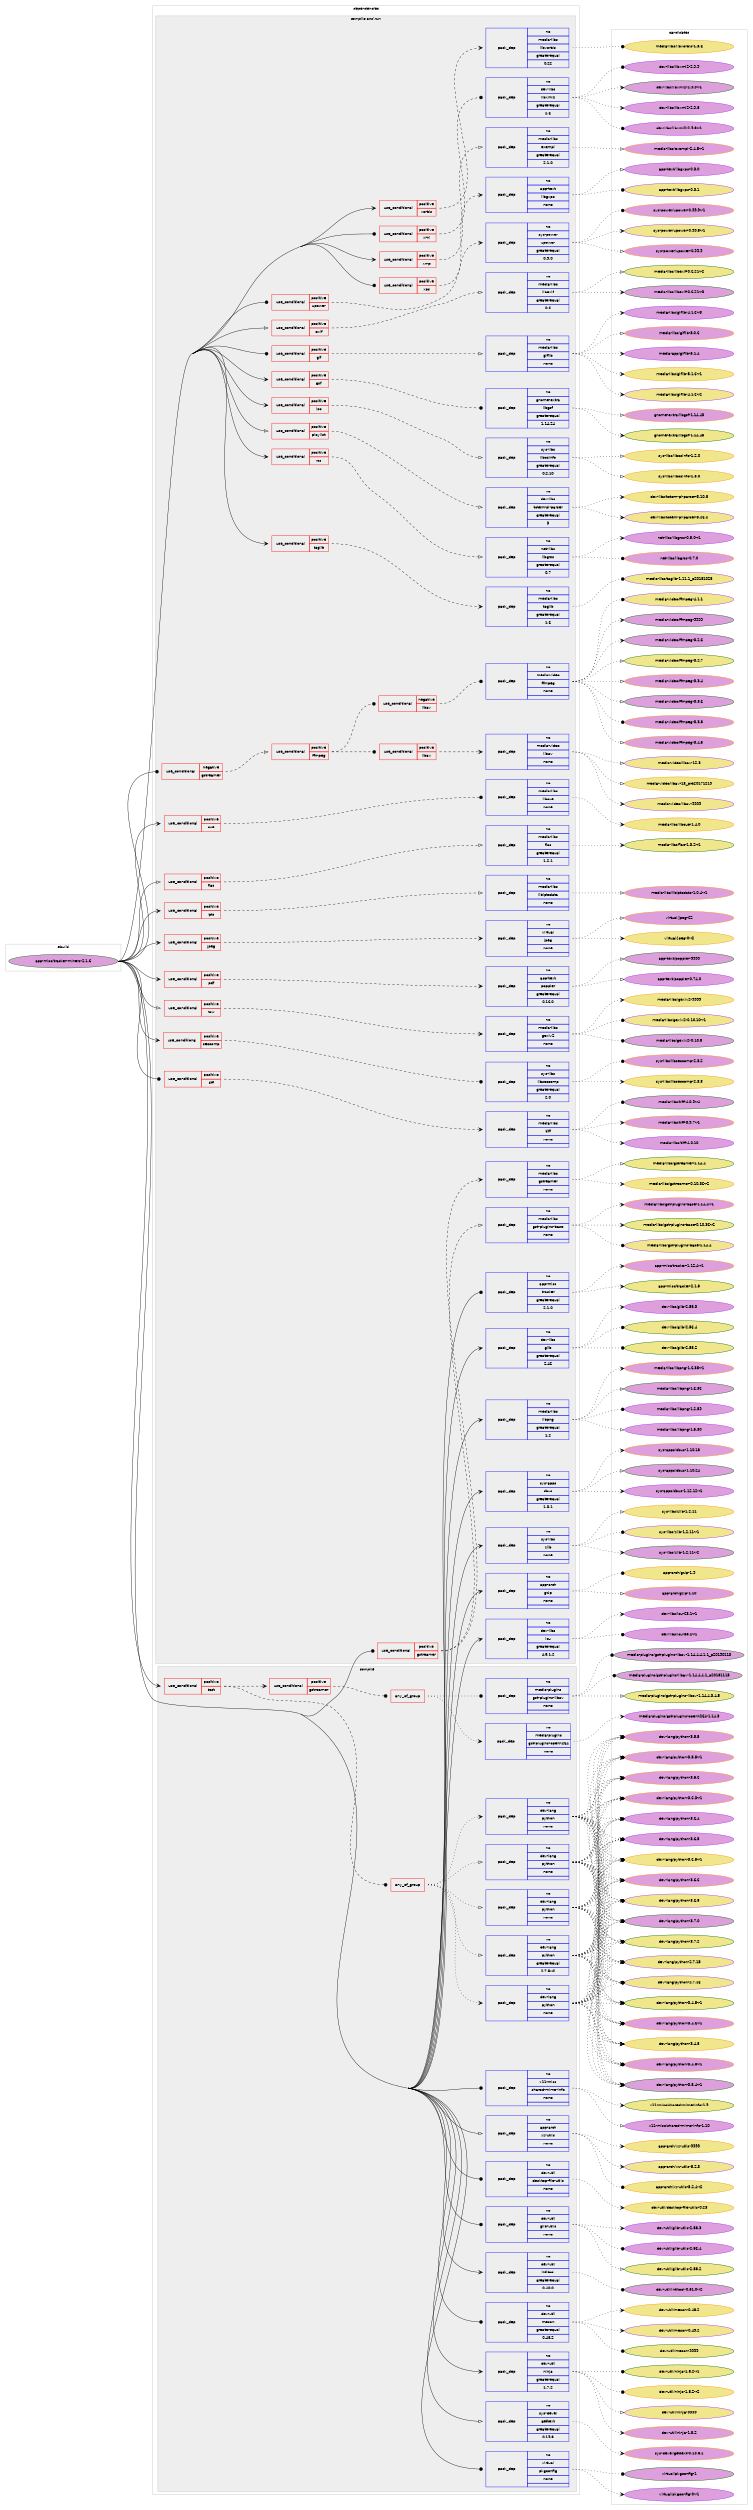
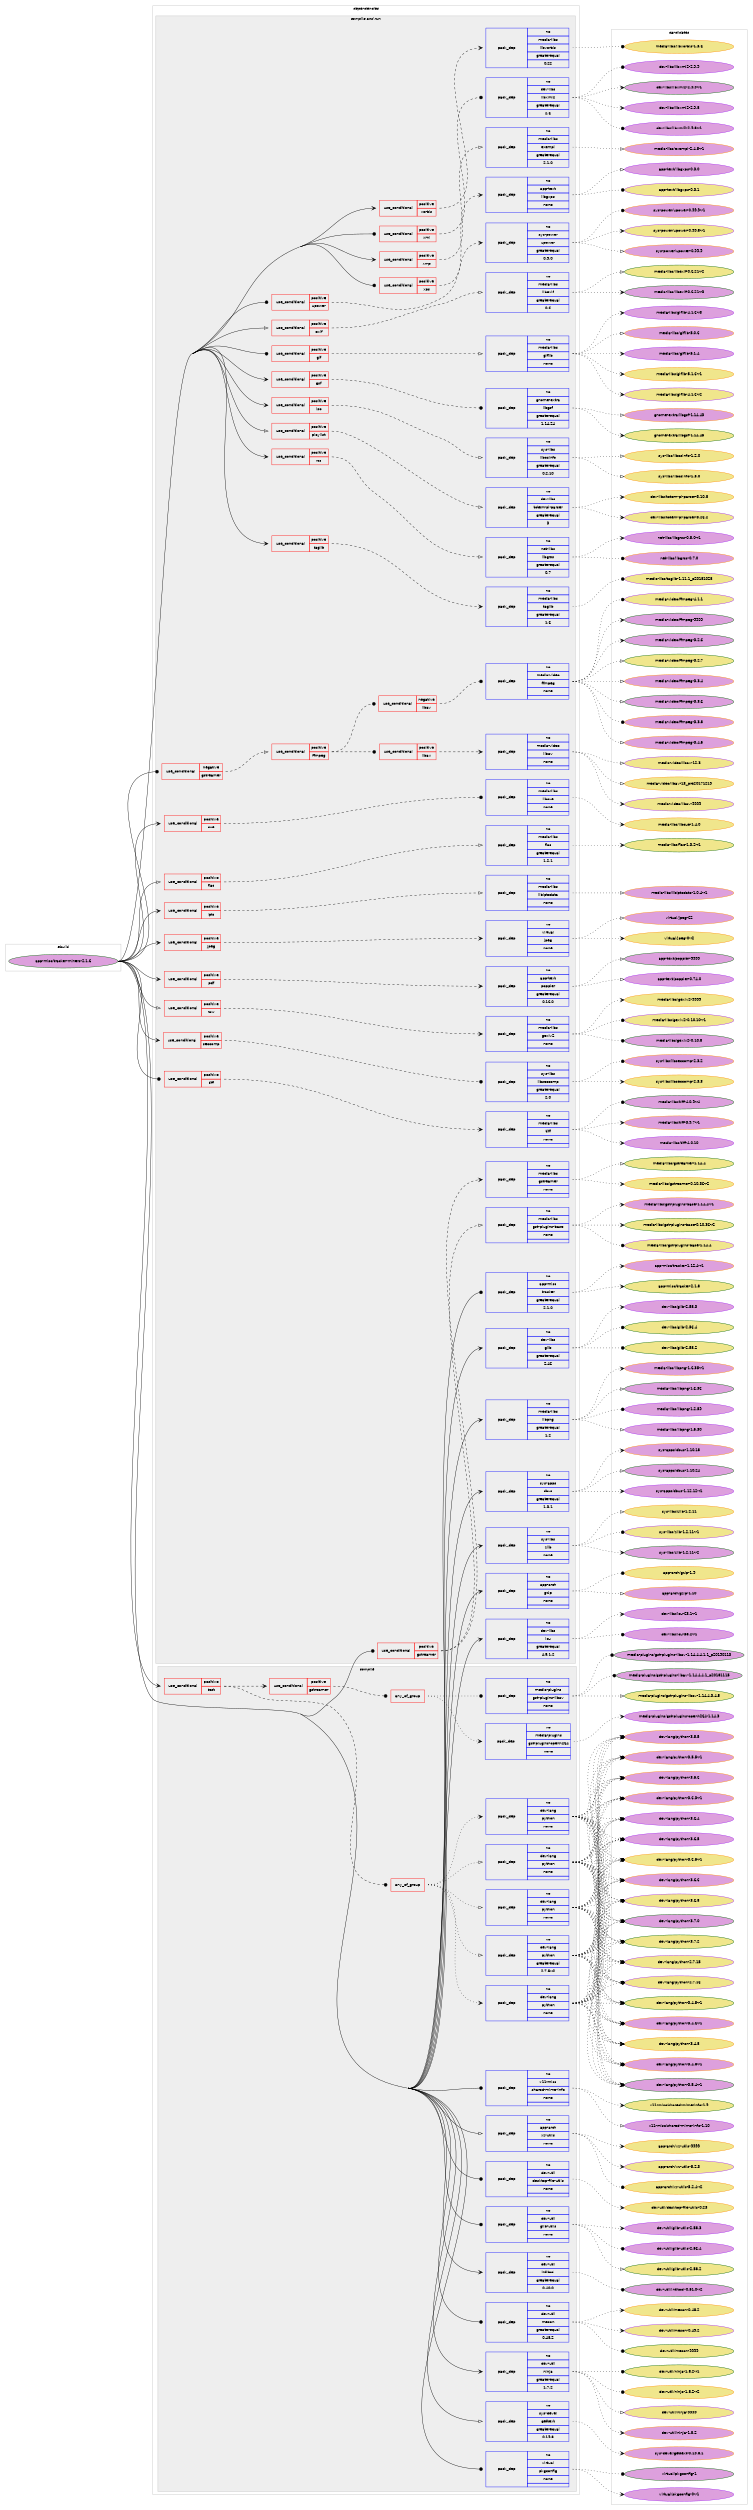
(679, 354) -> (679, 354)
